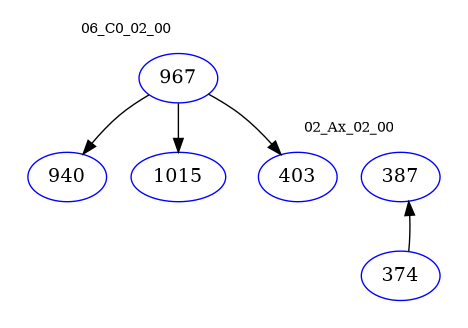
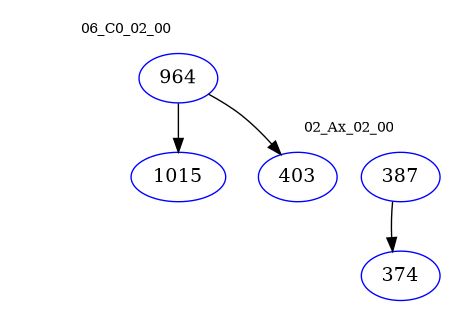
(178, 78) -> (178, 78)
(67, 177) -> none
(410, 234) -> (392, 220)
